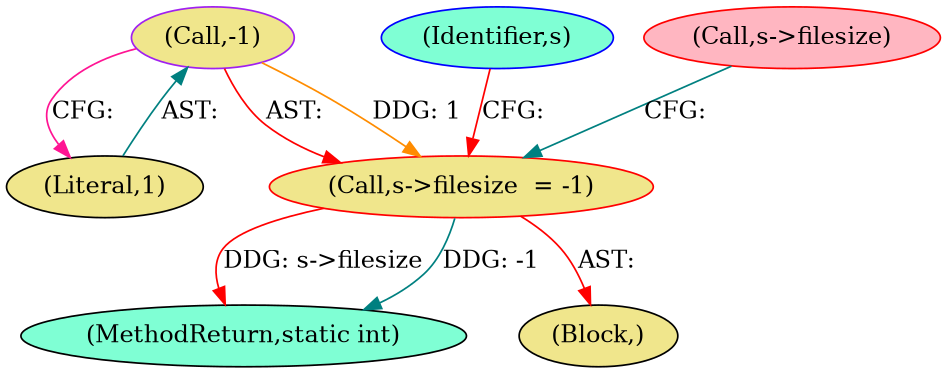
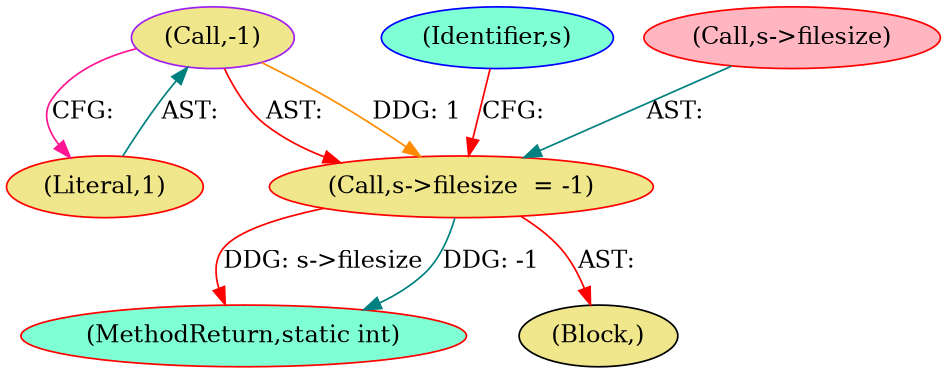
(679, 112) -> (679, 112)
(105, 187) -> (105, 187)
(244, 336) -> (244, 336)
